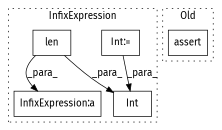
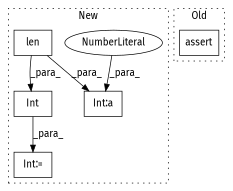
(83, 16) -> (88, 16)
none -> (114, 43)
(126, 70) -> (33, 131)
(58, 104) -> (103, 104)
